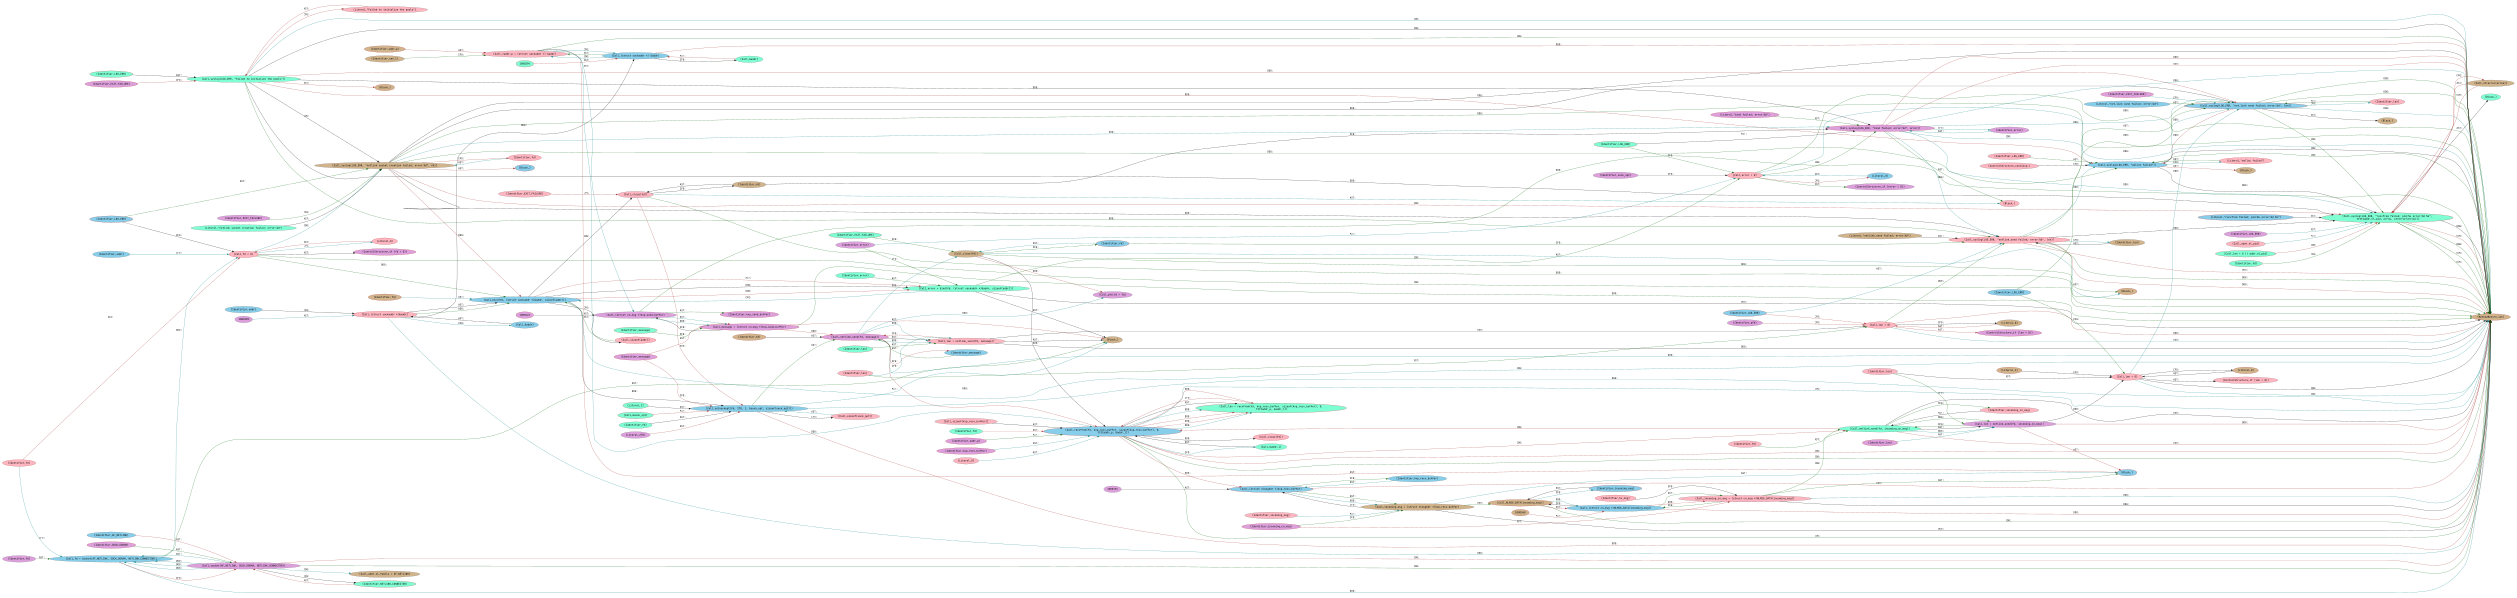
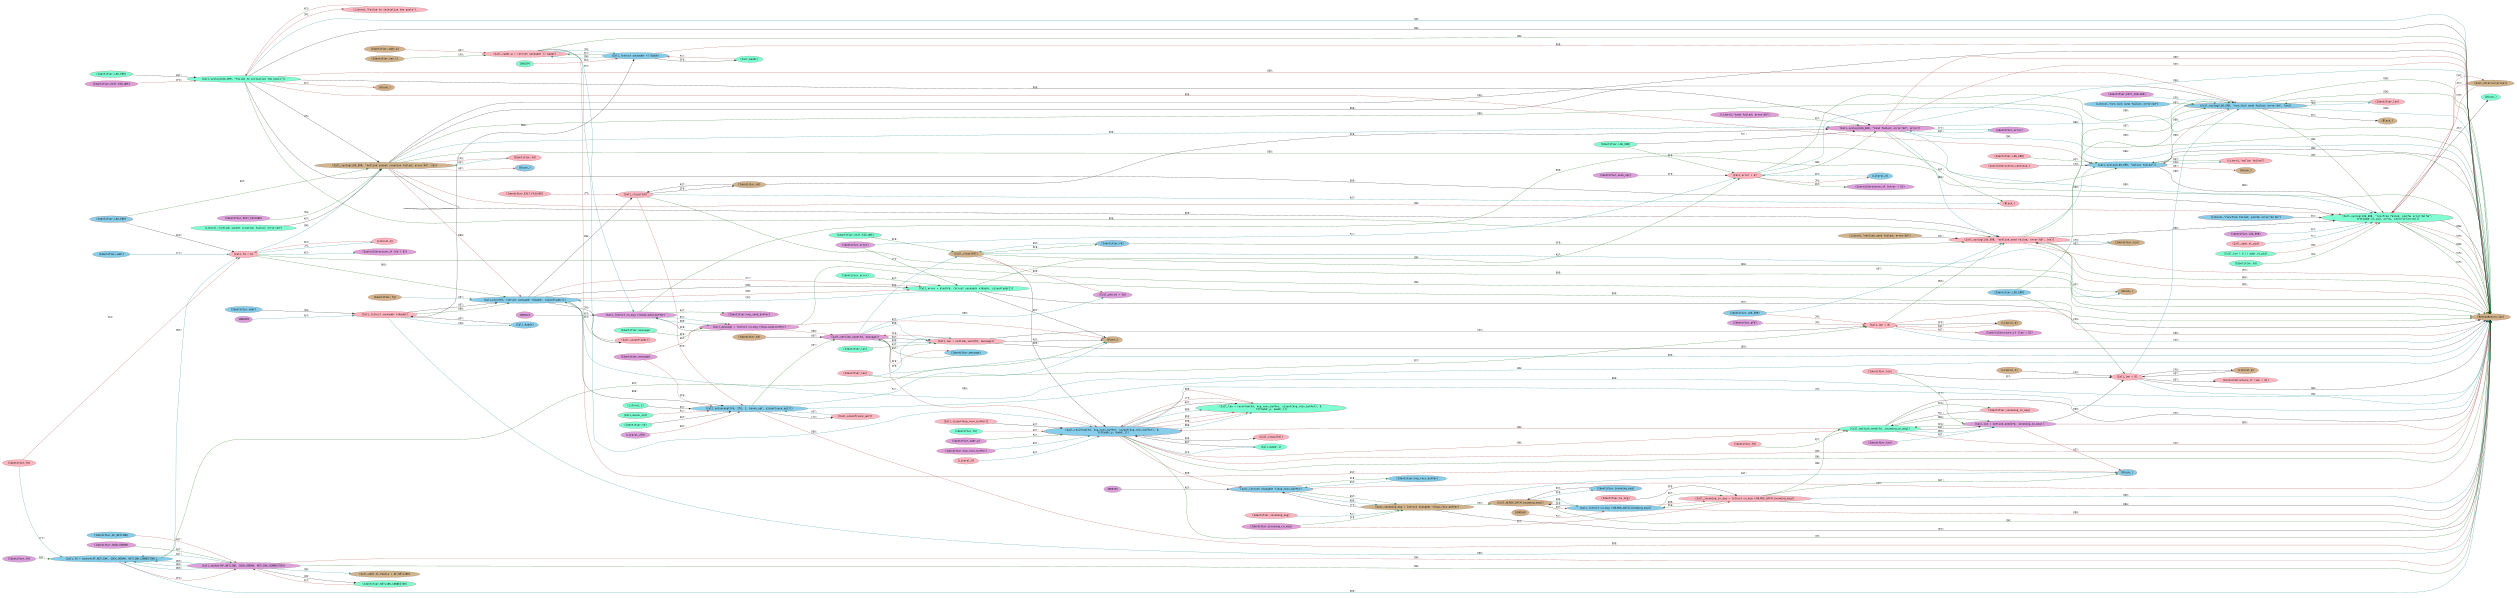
(306, 254) -> (306, 254)
(636, 315) -> (636, 315)
